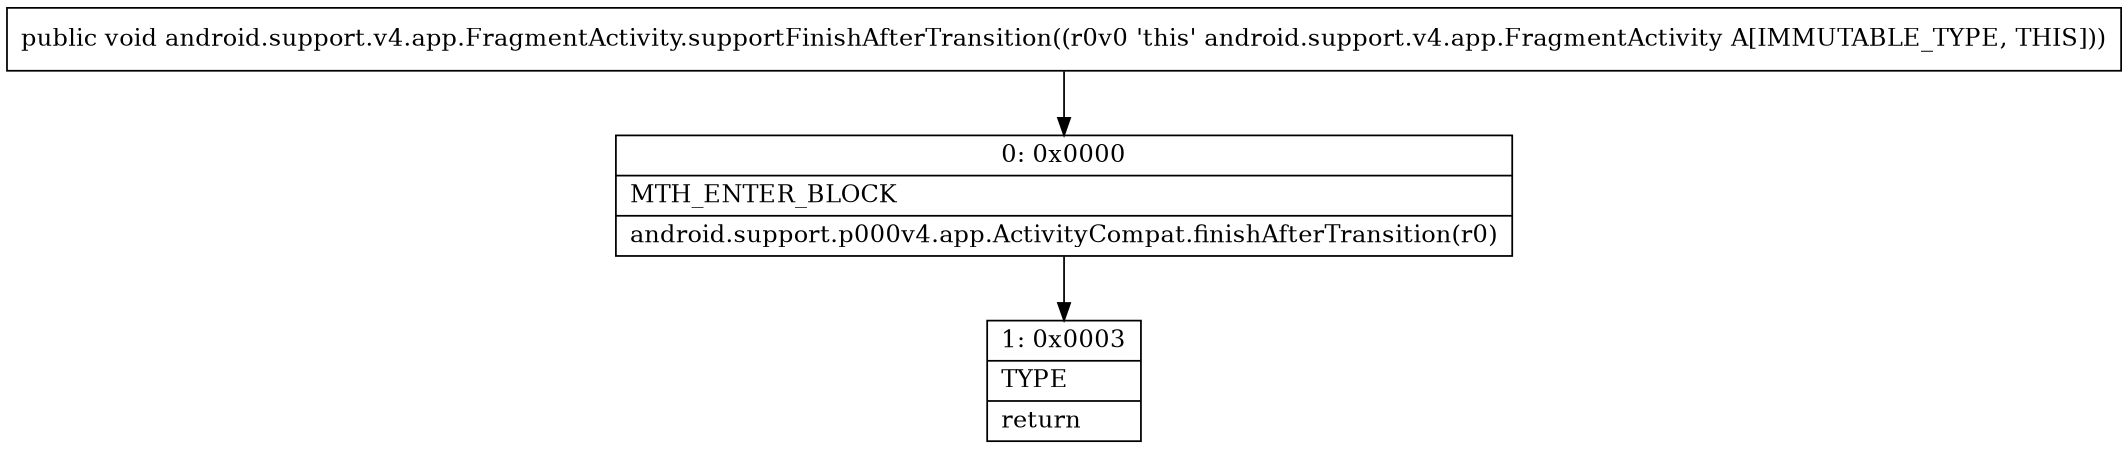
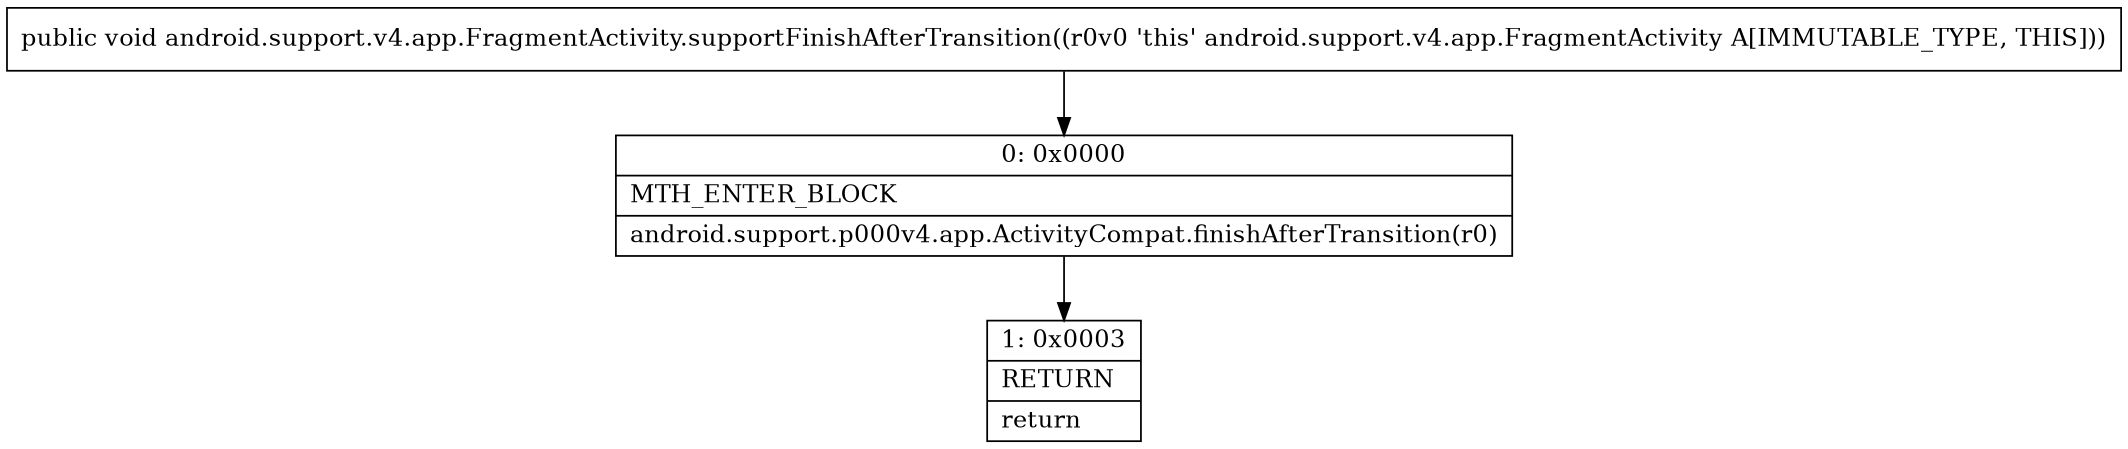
(1035, 380) -> (1058, 380)
